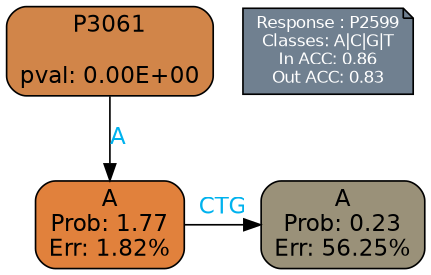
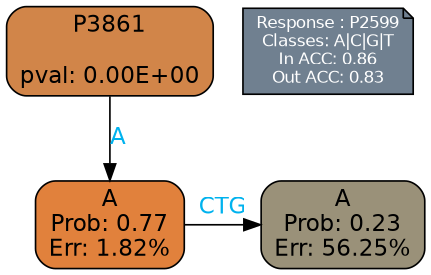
(110, 51) -> (110, 51)
(110, 225) -> (110, 225)
